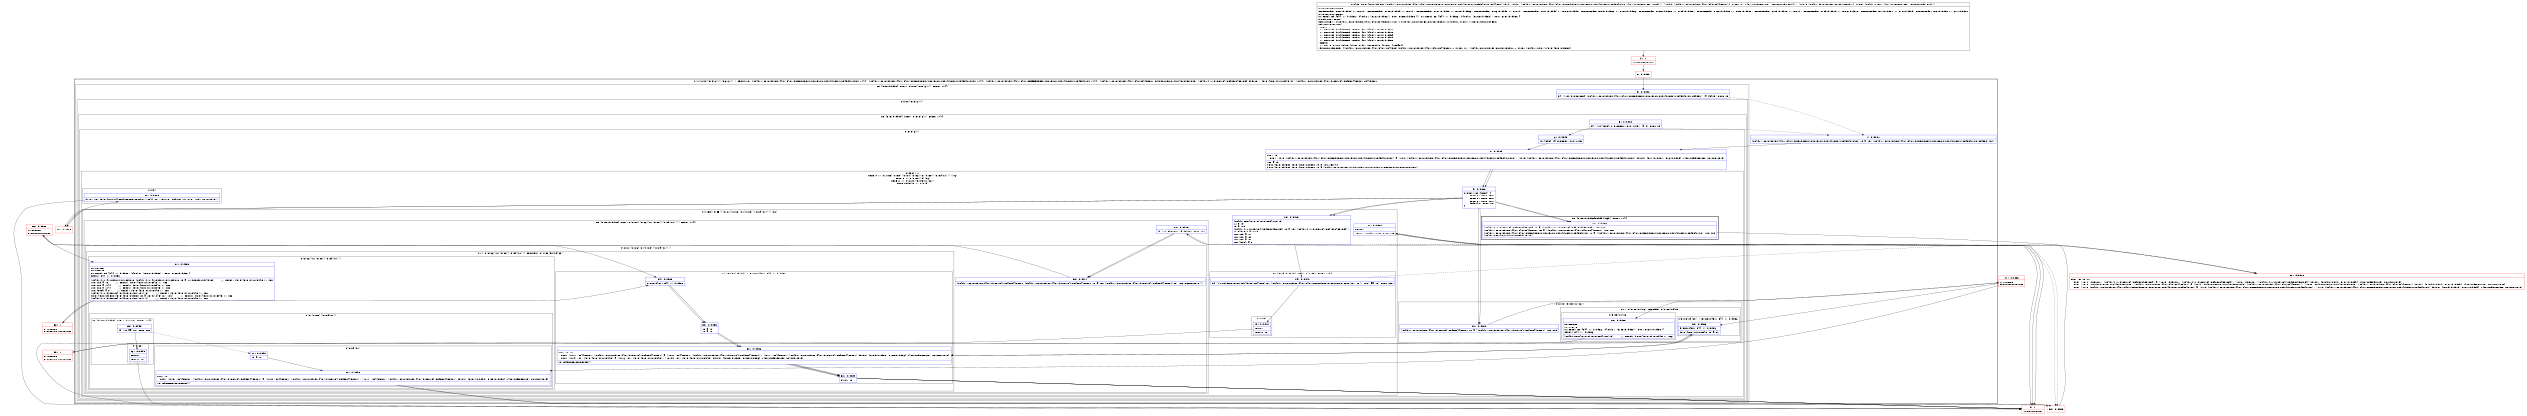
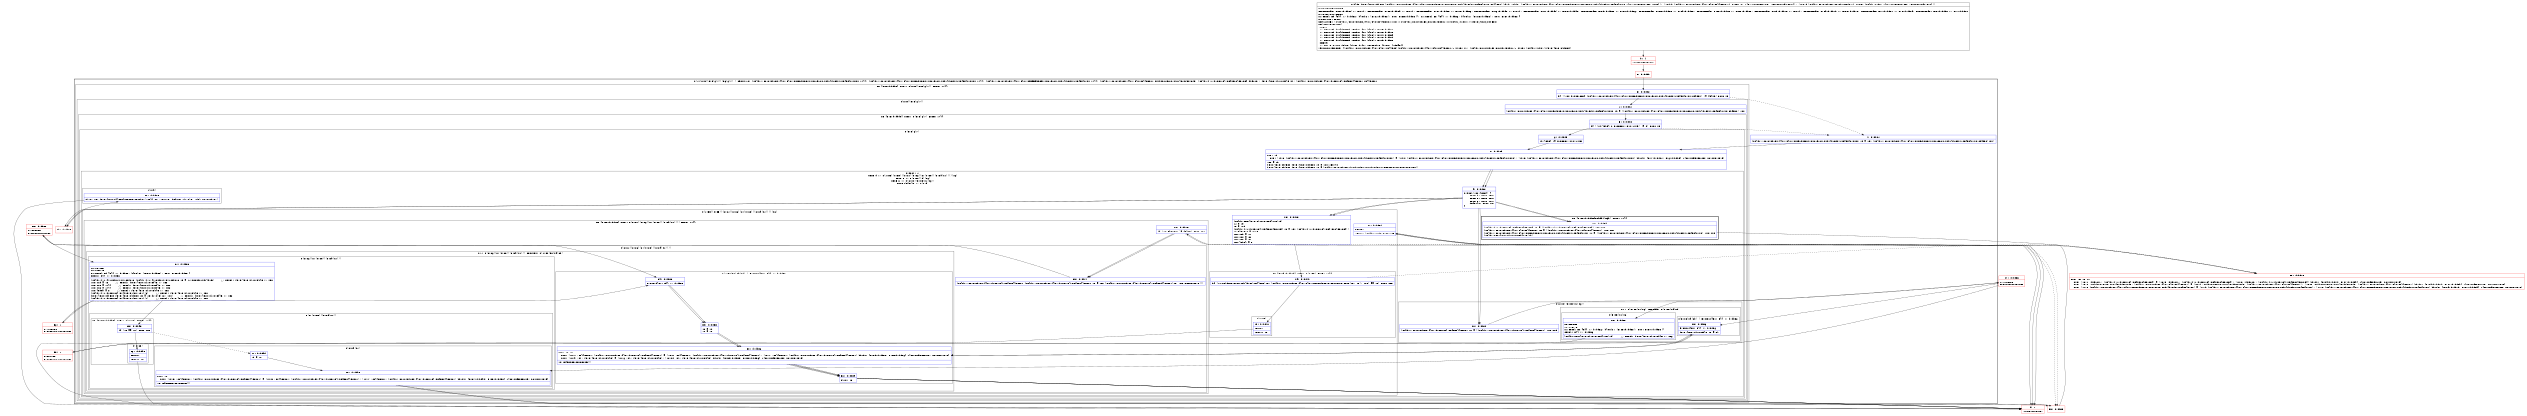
none -> (1626, 109)
none -> (151, 312)
(50, 356) -> (50, 356)
